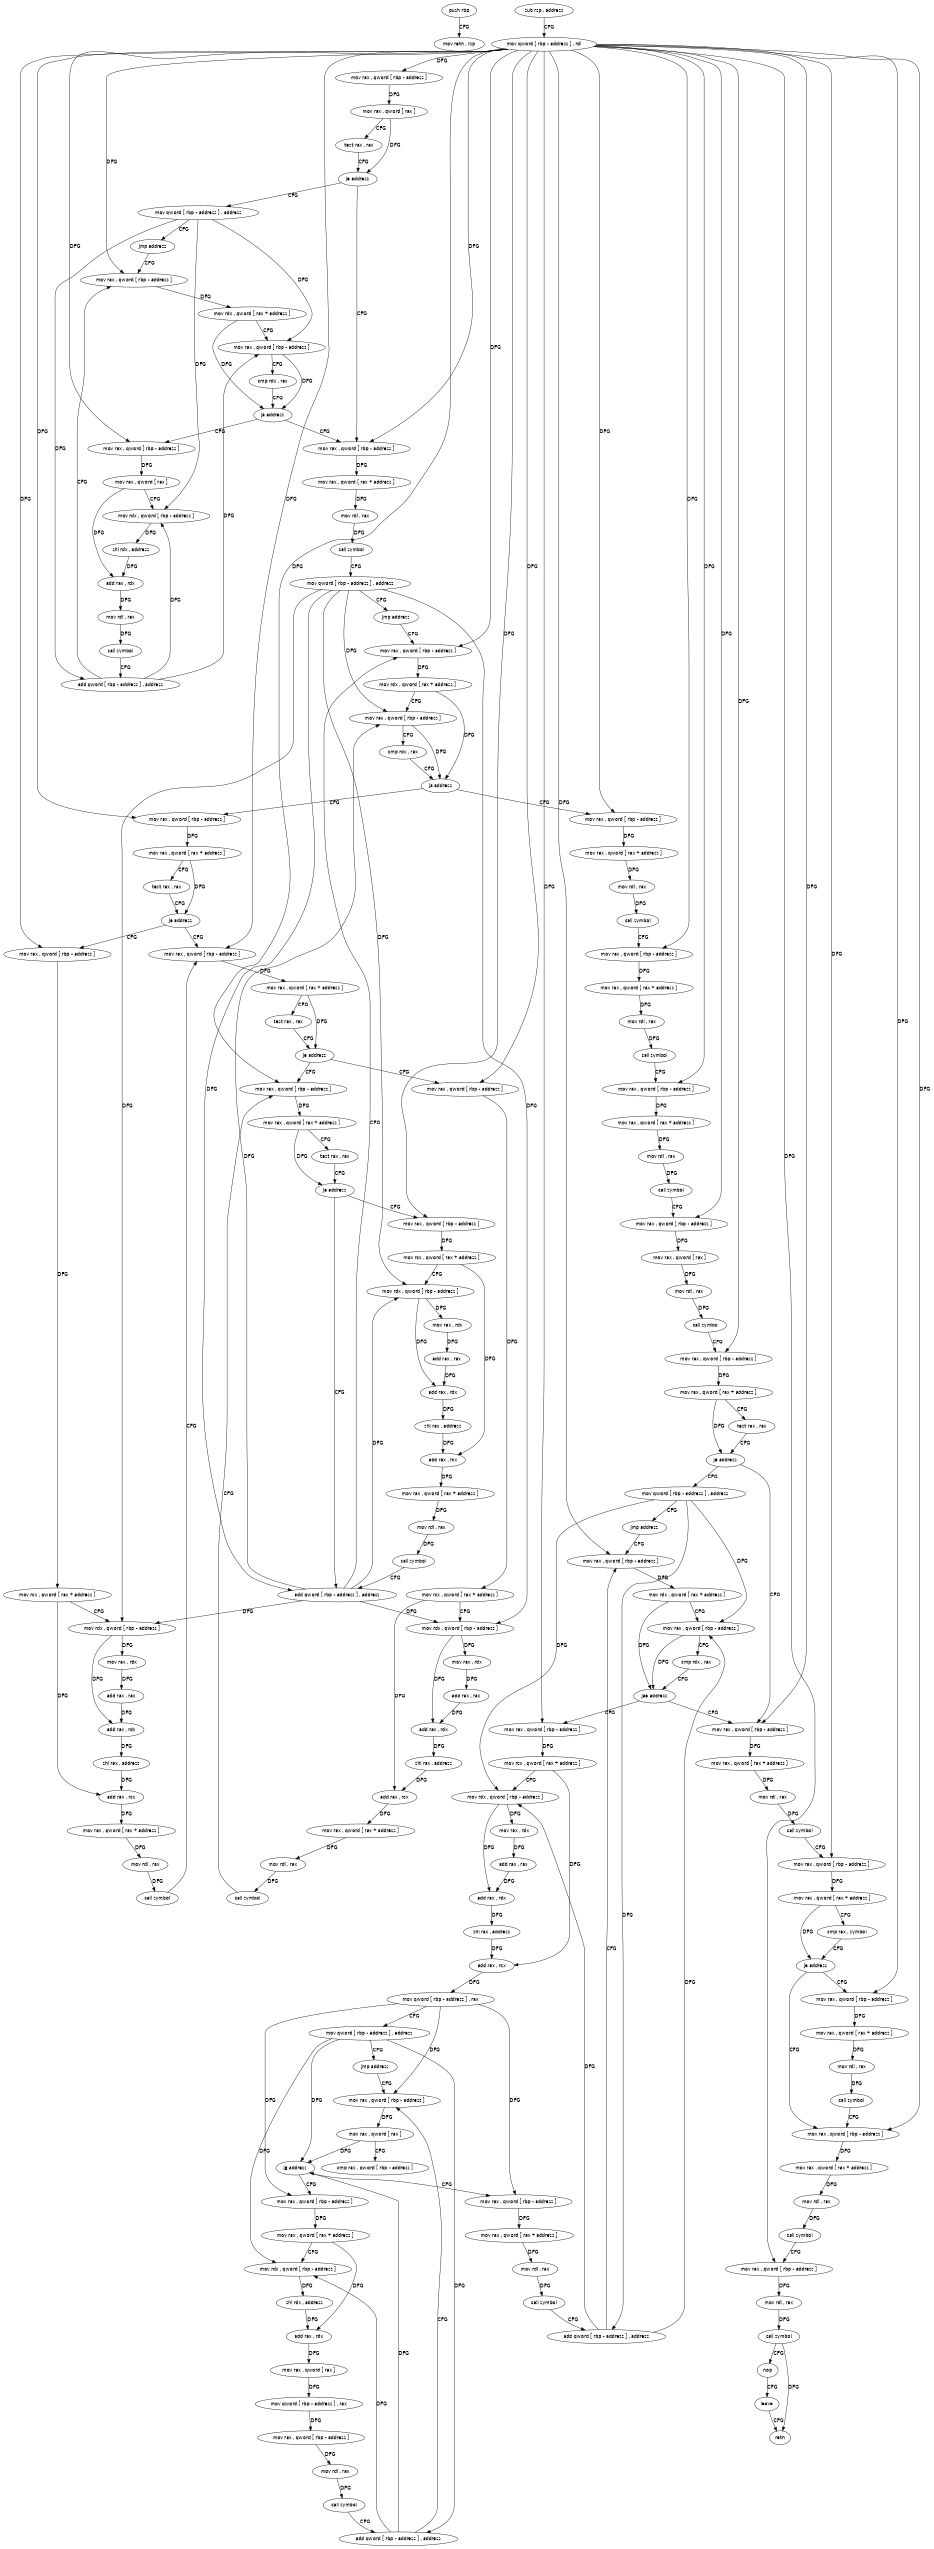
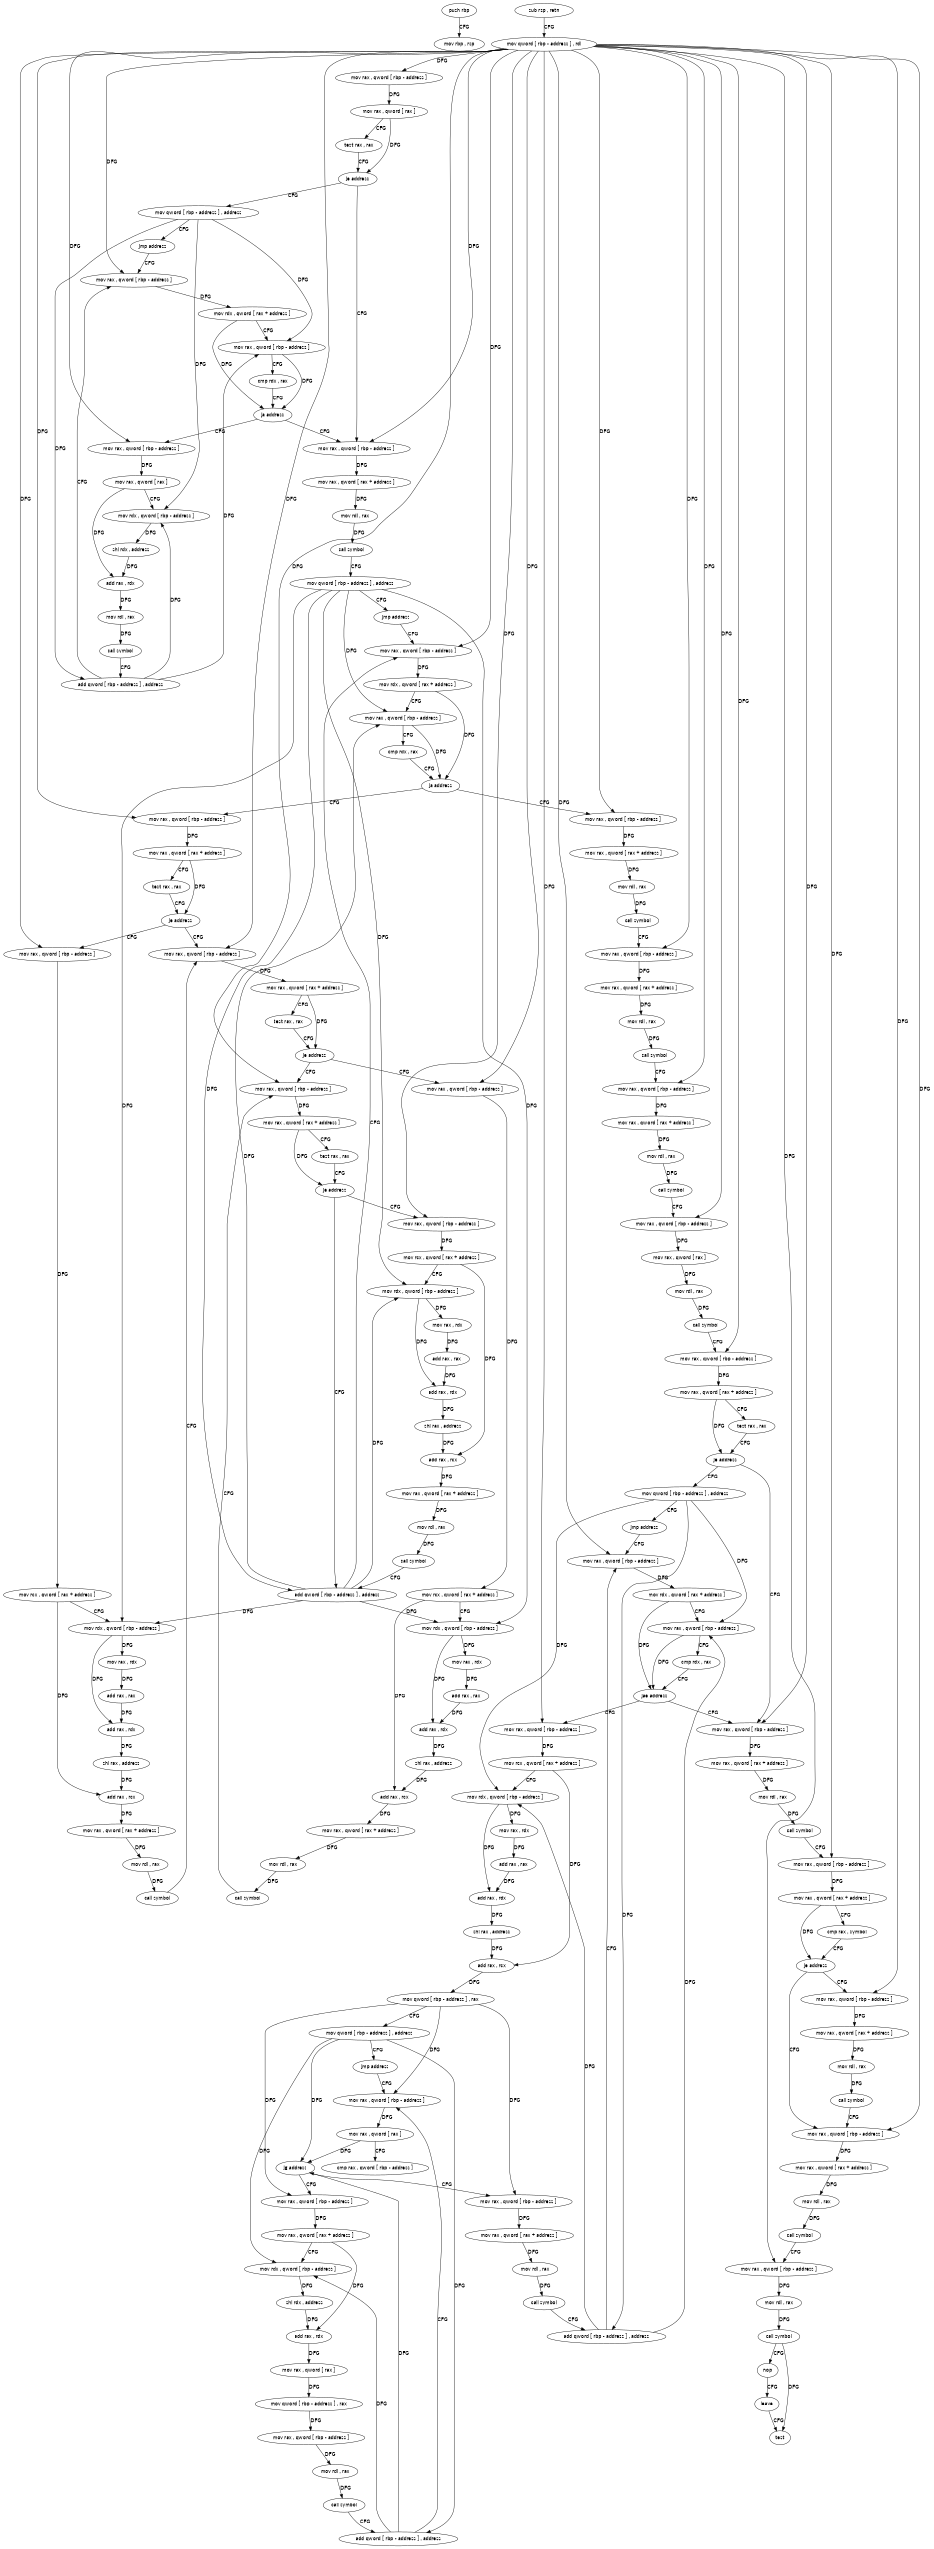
(544, 10) -> (544, 10)
(459, 44) -> (459, 44)
(780, 2438) -> (780, 2438)
